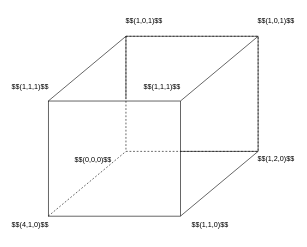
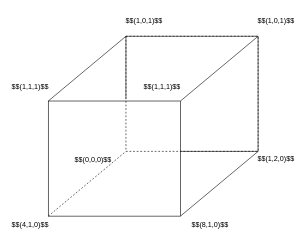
(210, 225) -> (210, 225)
